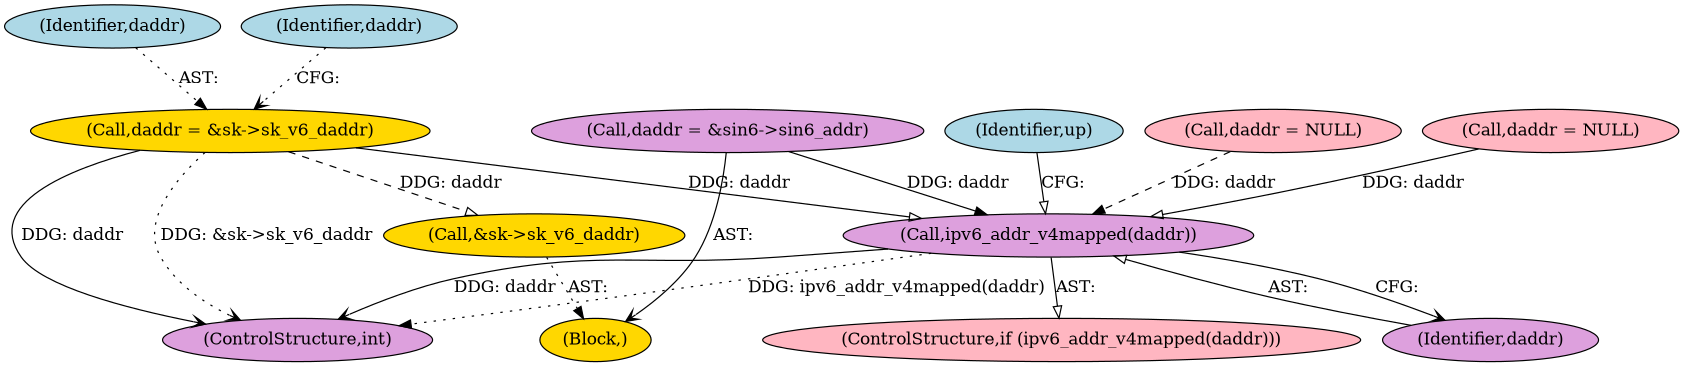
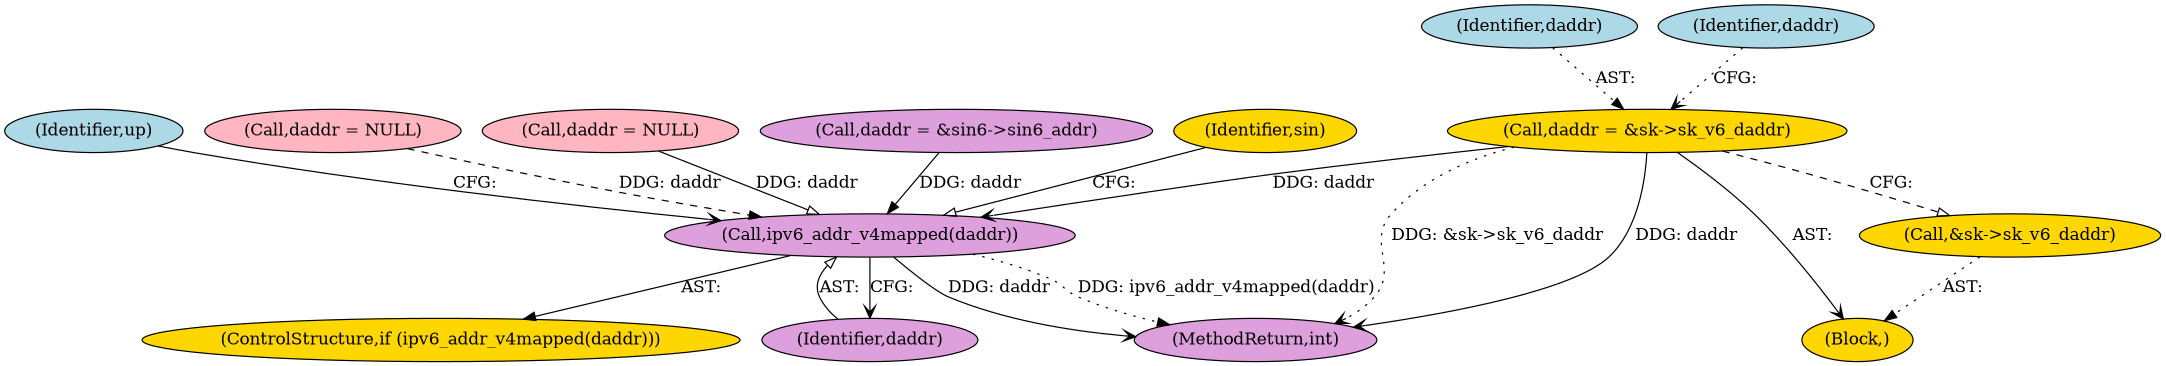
none -> (1265, 131)
(1040, 177) -> (433, 188)
(633, 182) -> (1250, 177)
(451, 183) -> (1894, 183)
(702, 245) -> (1764, 224)
(1054, 282) -> (663, 286)
(298, 340) -> (1256, 340)
(1062, 340) -> (441, 340)
